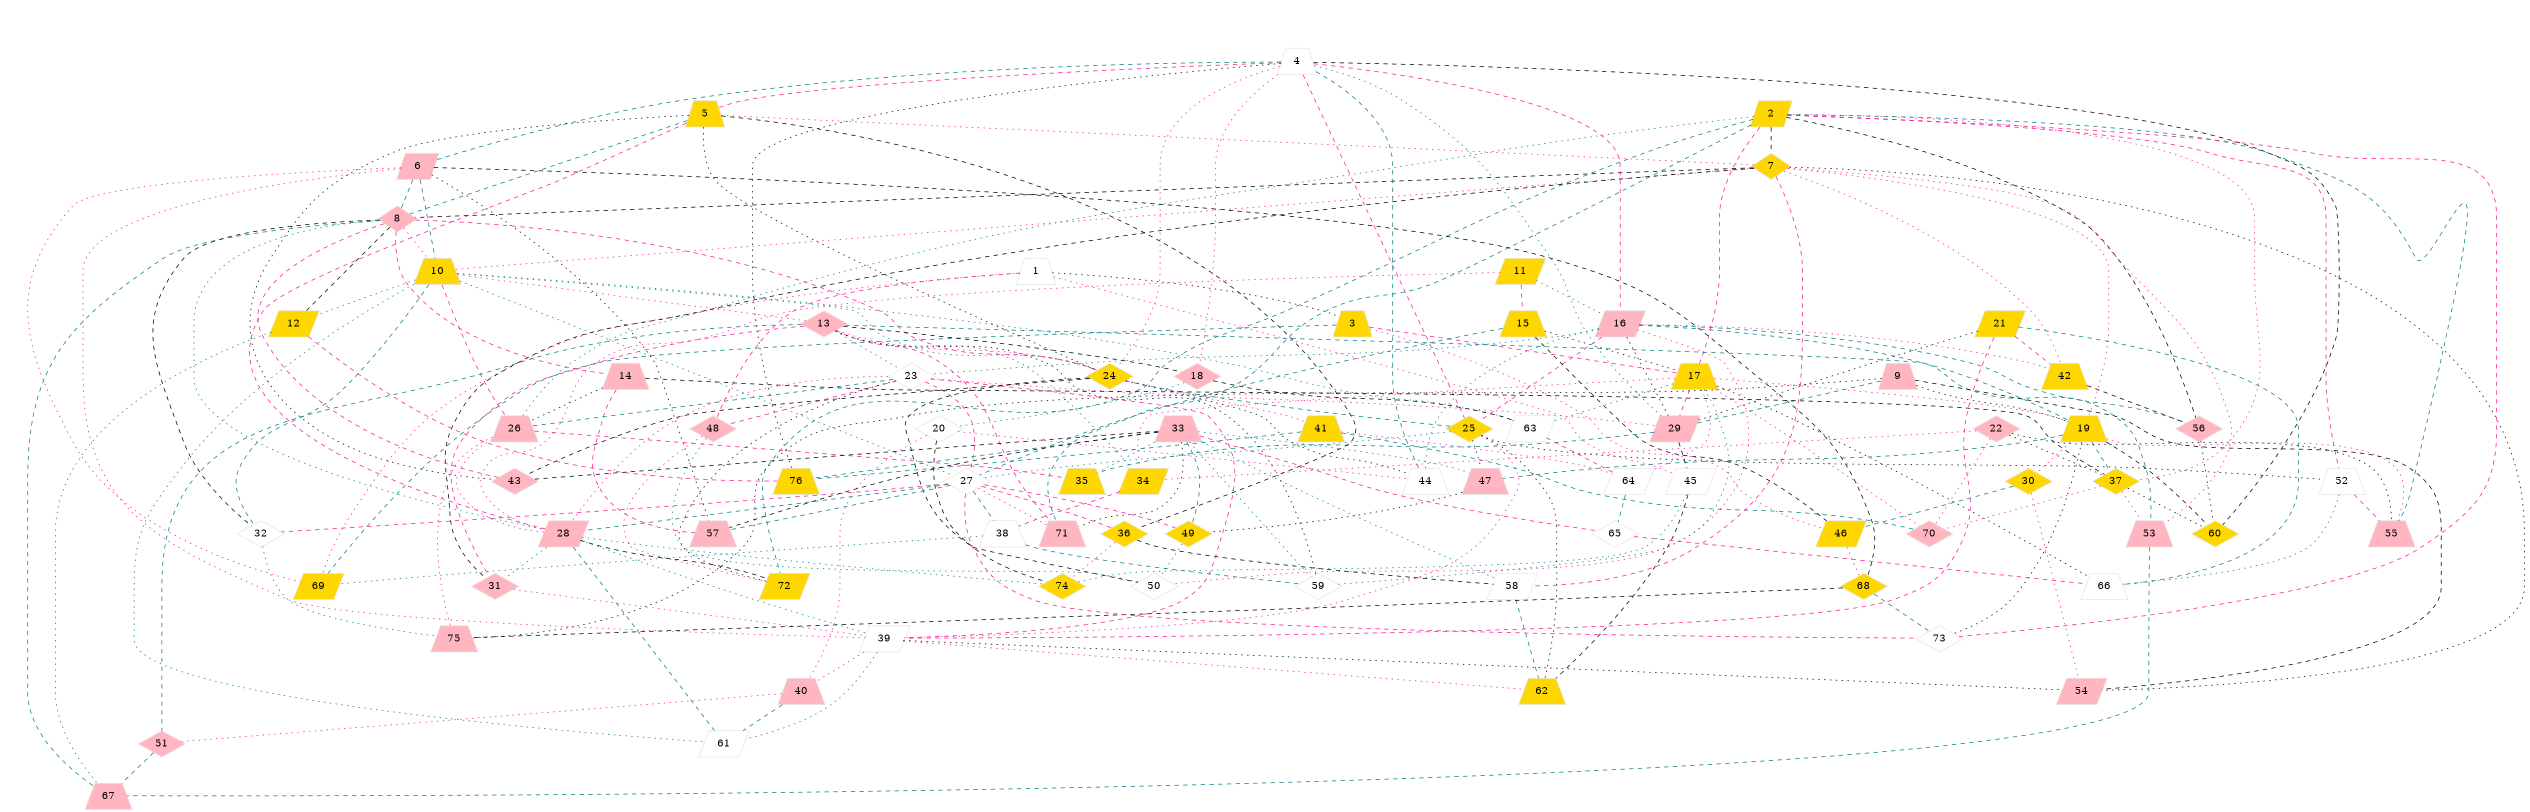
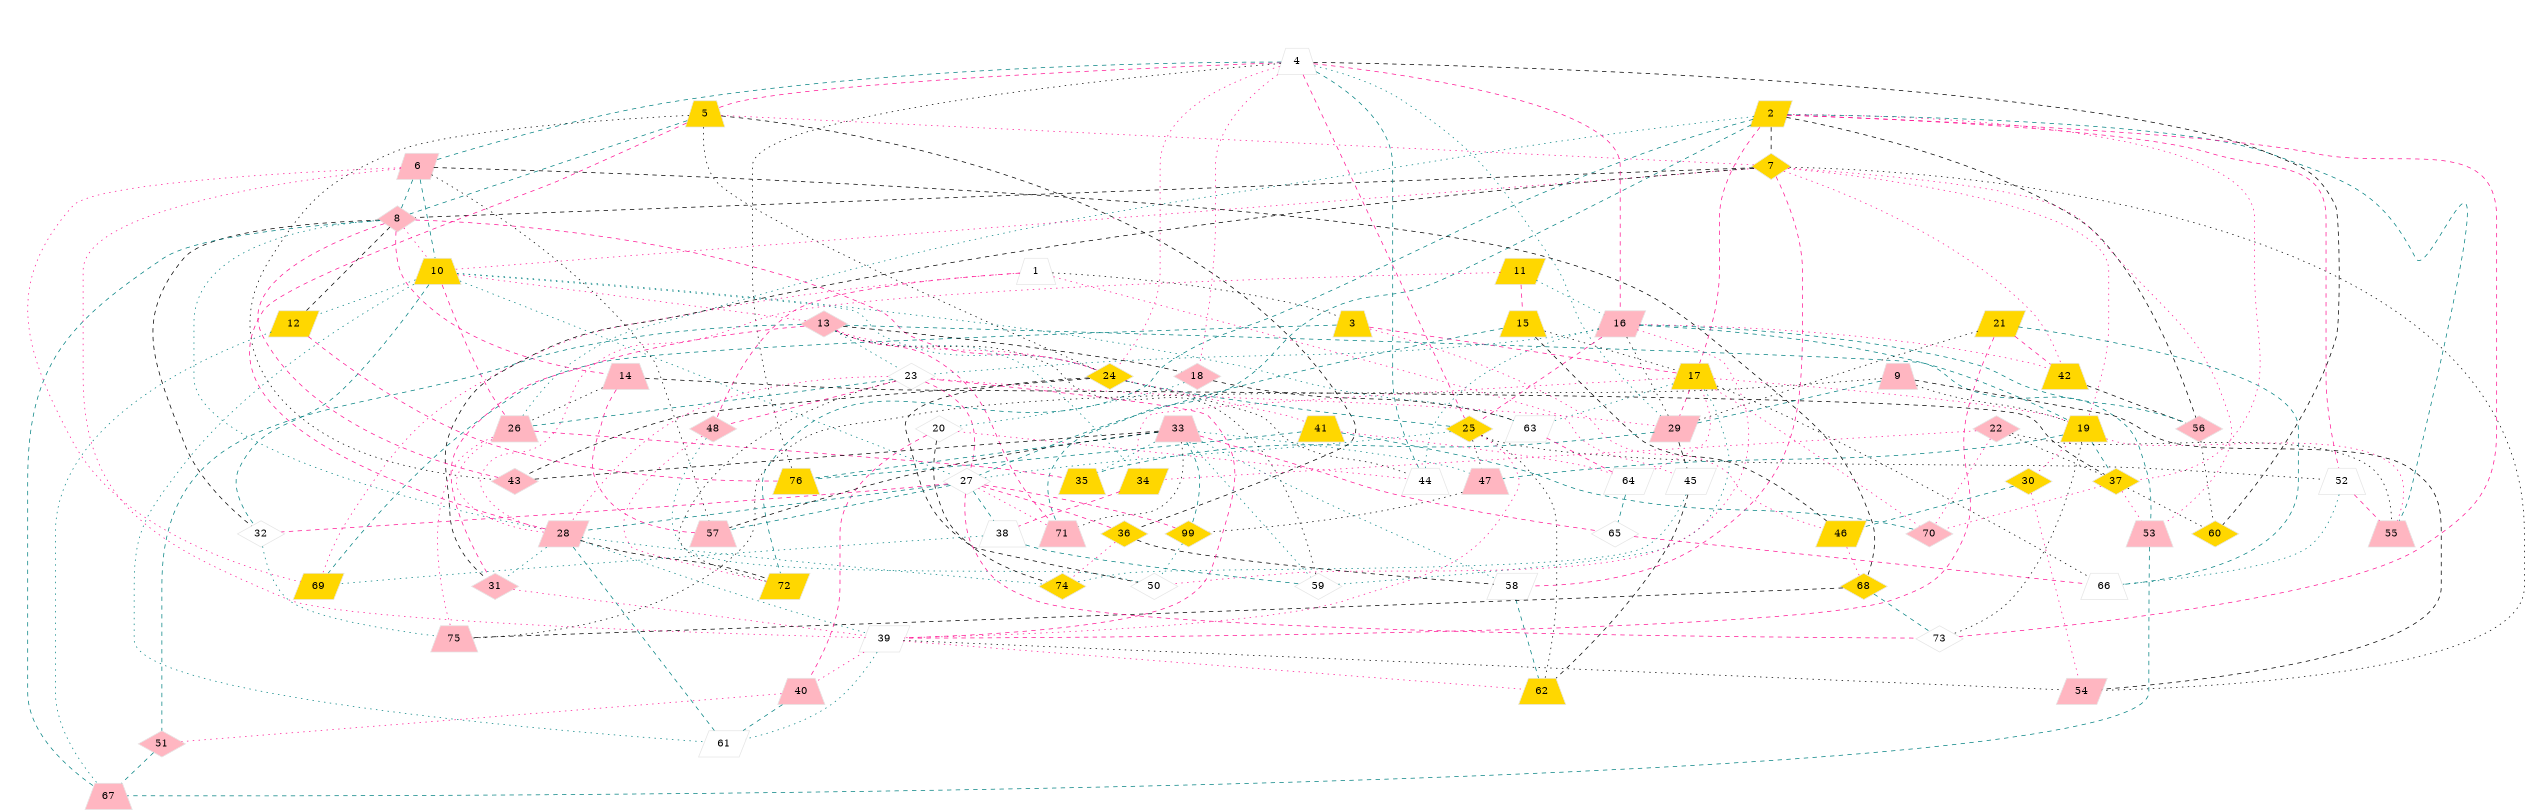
(2162, 482) -> none
(1189, 534) -> (1189, 534)
(840, 540) -> (840, 540)
